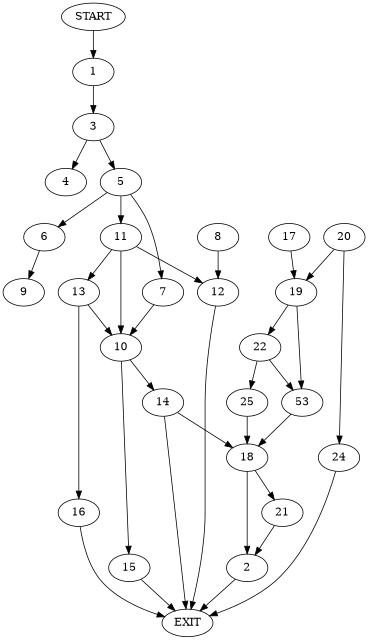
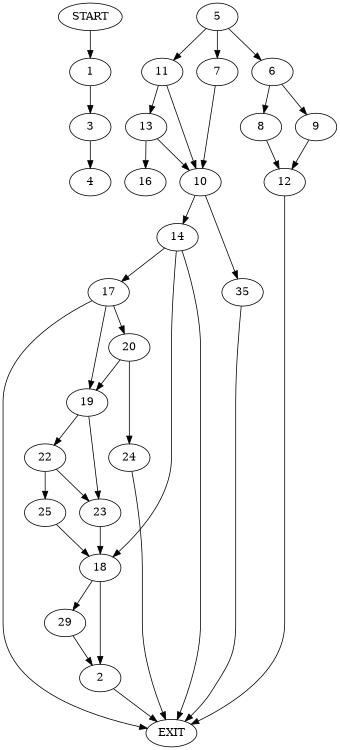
none -> (268, 96)
(105, 151) -> none
none -> (146, 262)
(166, 263) -> (302, 151)
none -> (118, 316)
(302, 403) -> (100, 513)
(282, 513) -> (65, 623)
(129, 568) -> (243, 292)
(104, 584) -> (3, 534)
